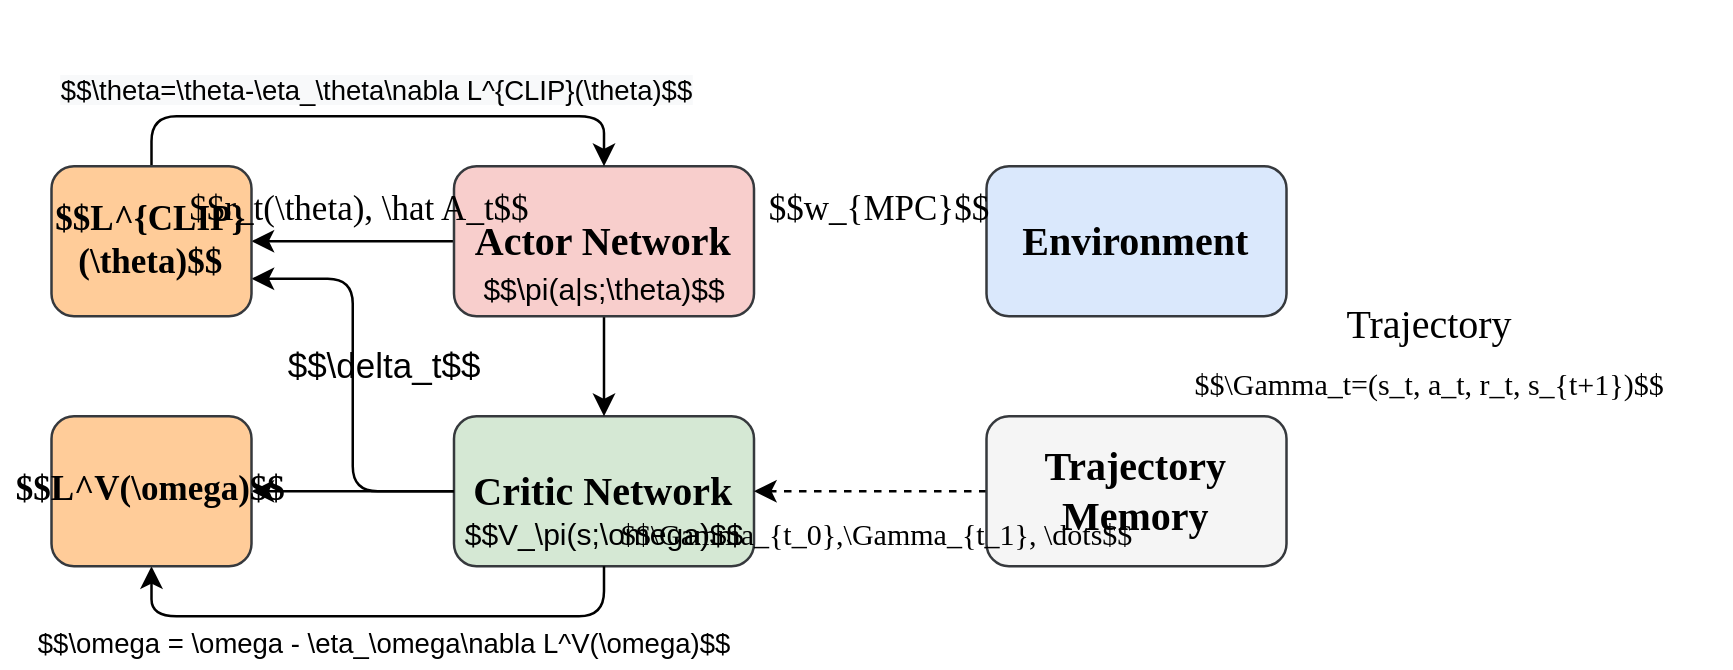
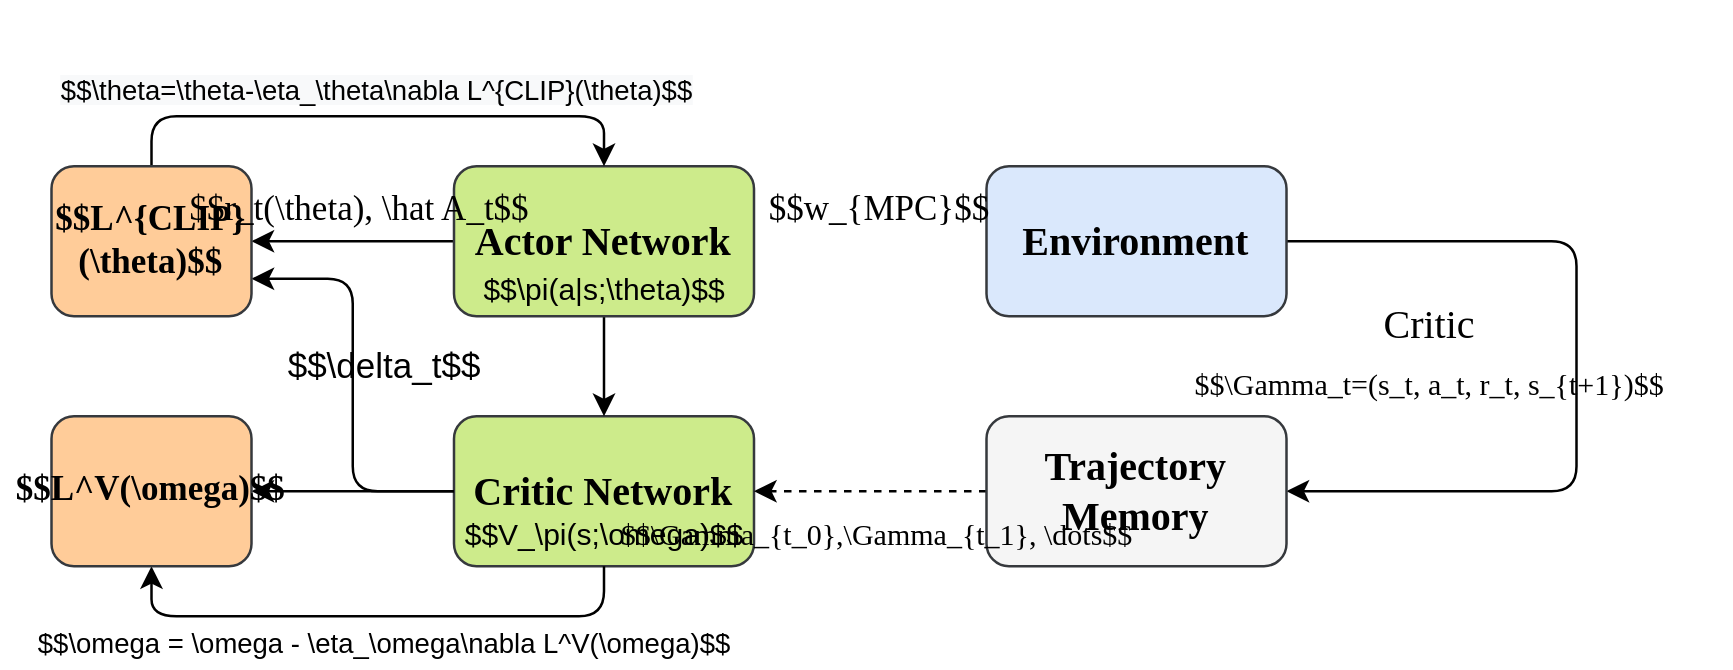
(604, 241) -> (604, 241)
(1430, 324) -> (1430, 324)
none -> (1576, 358)
(604, 491) -> (604, 491)
